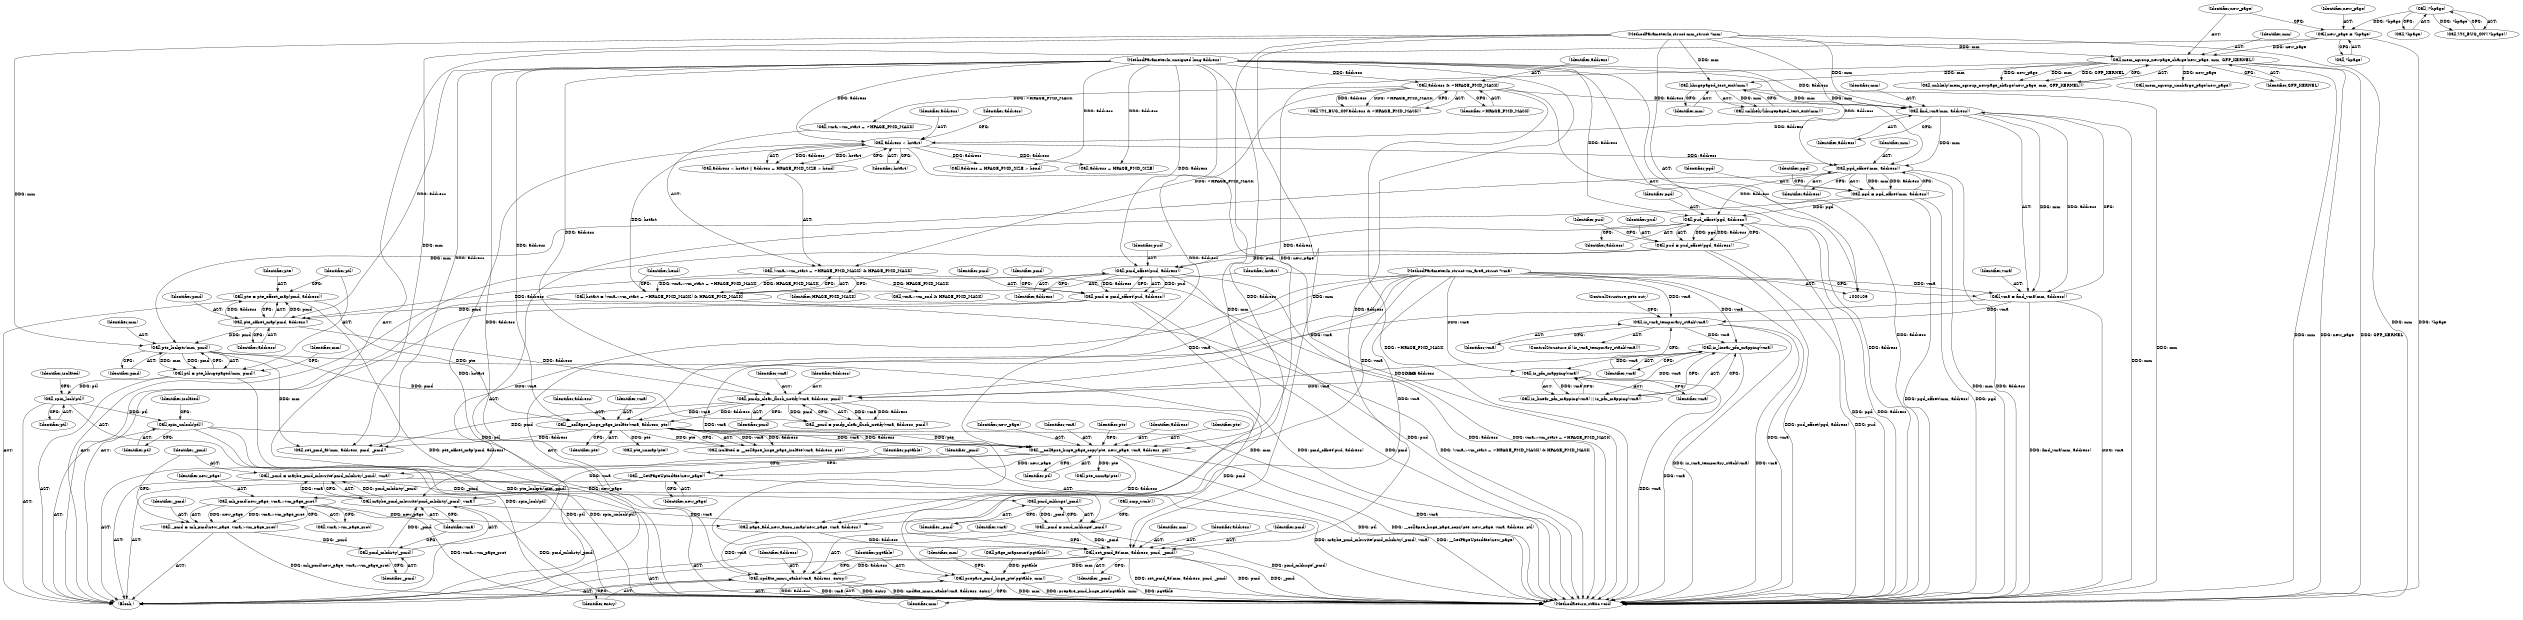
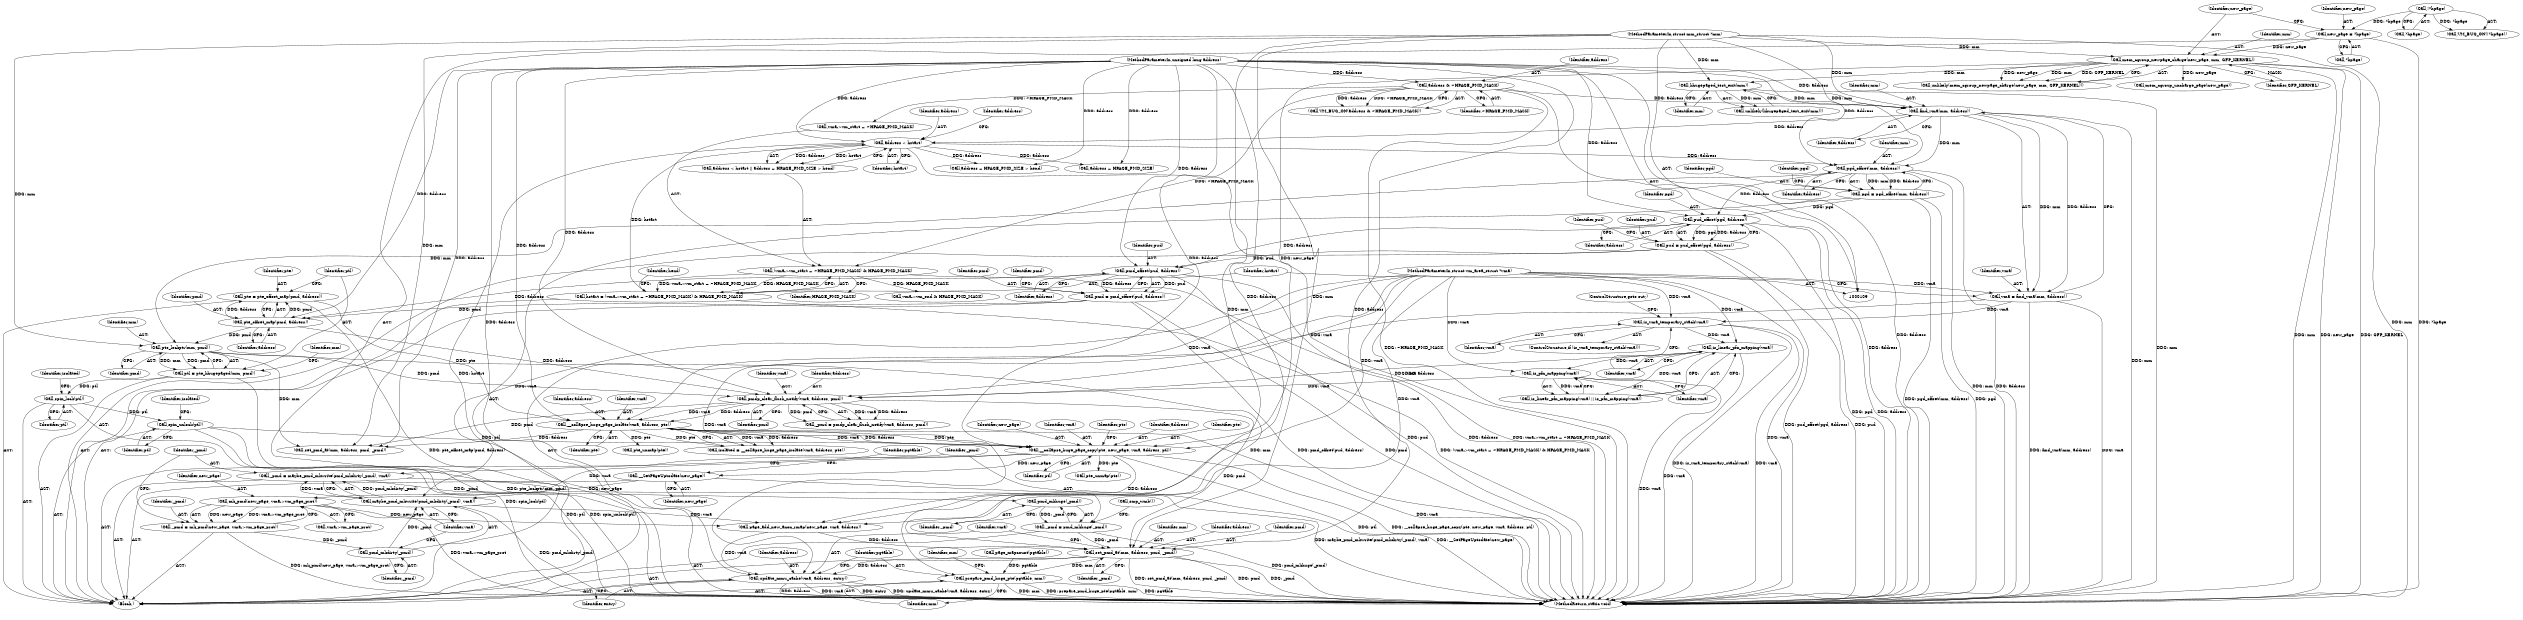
(2466, 18) -> none
(2276, 73) -> (2276, 73)
(511, 390) -> (467, 383)
